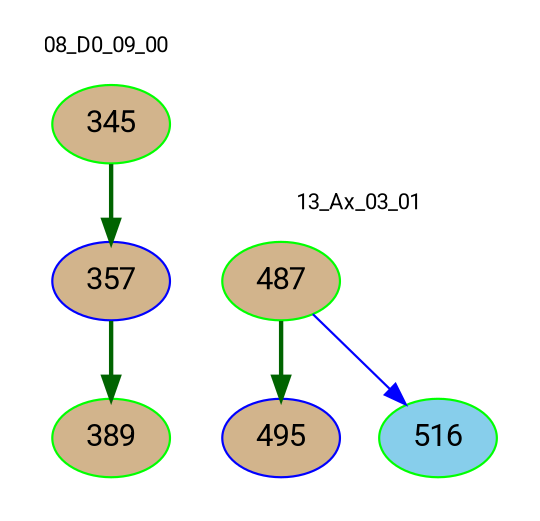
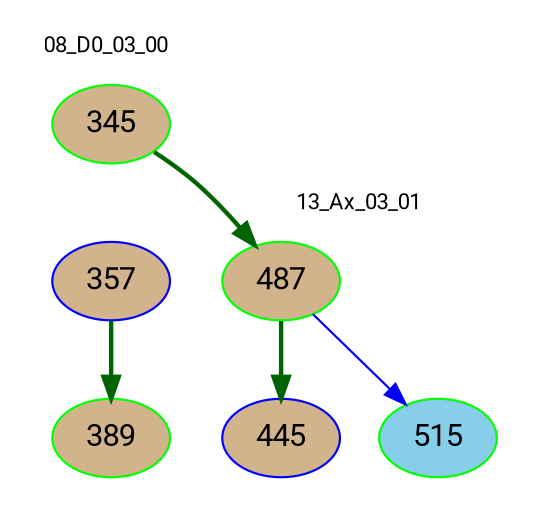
(107, 47) -> (107, 47)
(111, 192) -> (219, 205)
(281, 438) -> (281, 438)
(438, 438) -> (438, 438)
